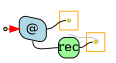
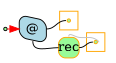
(69, 48) -> (69, 48)
